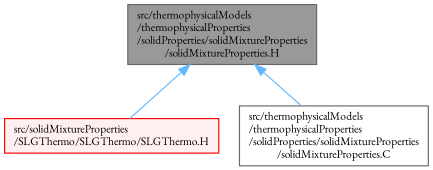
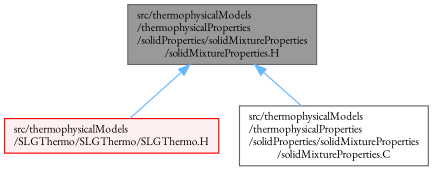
(112, 136) -> (112, 136)
